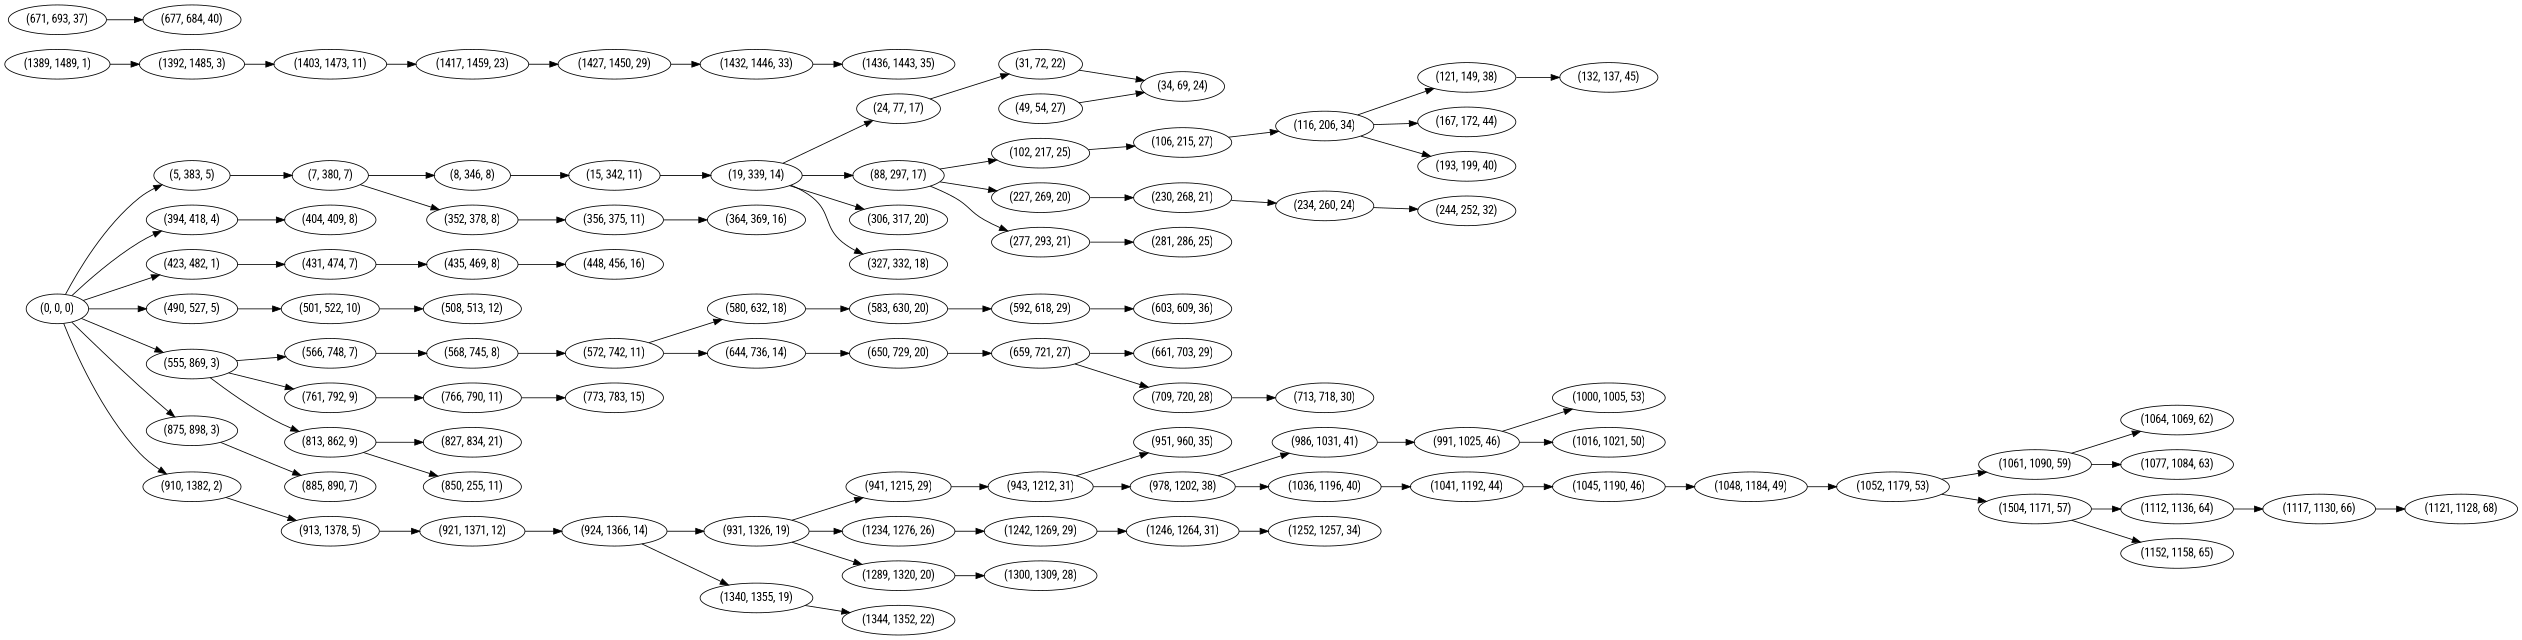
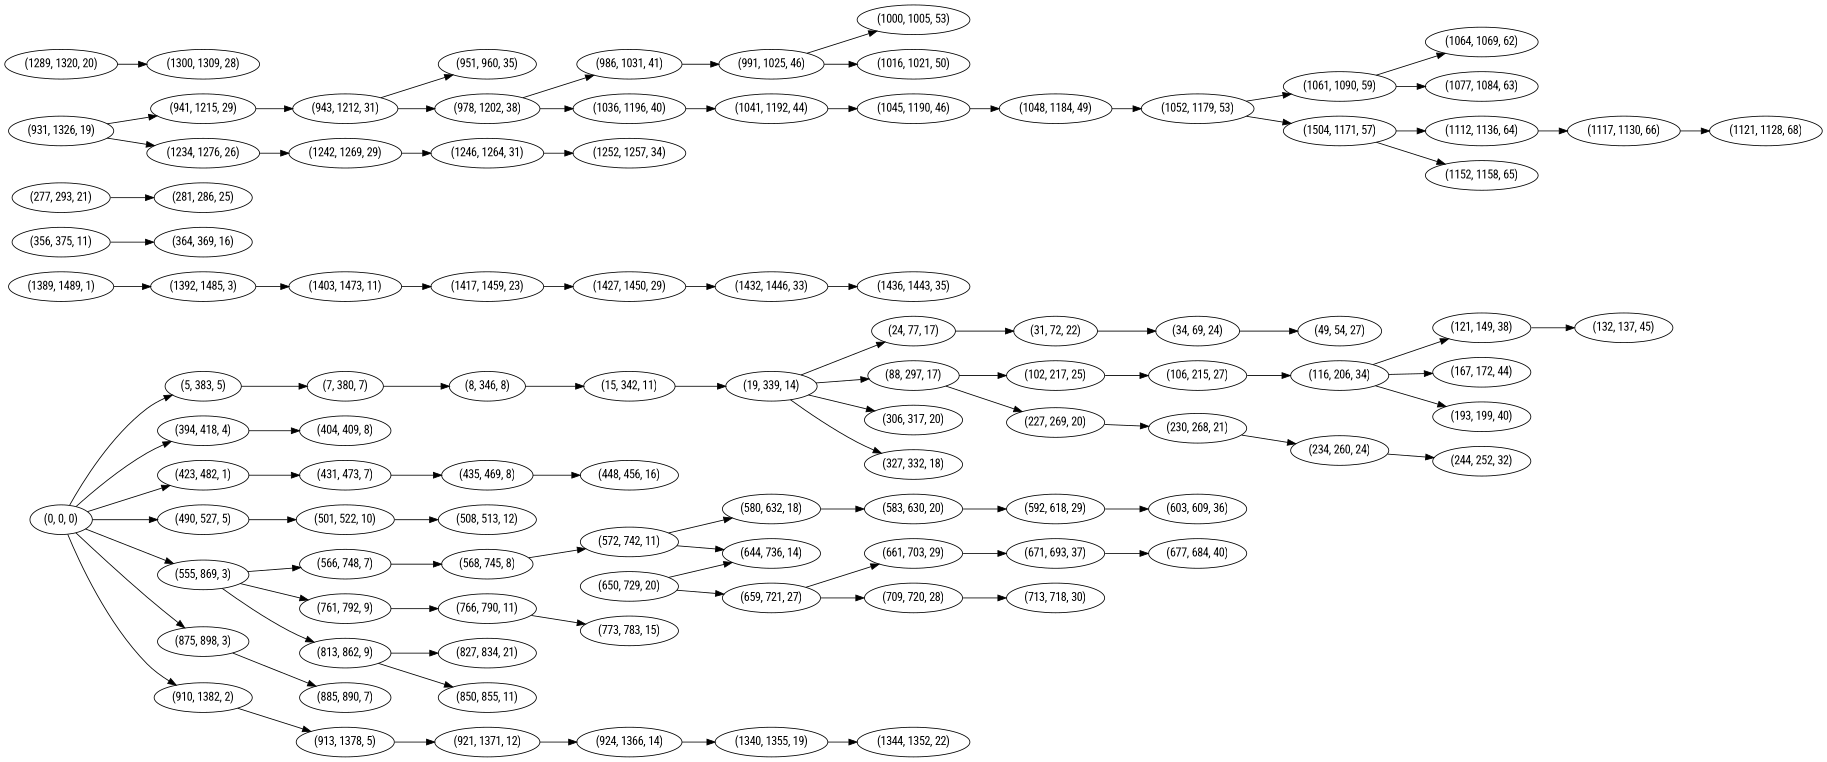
(1108, 98) -> (1264, 331)
(966, 206) -> none
(472, 220) -> none
(330, 264) -> (345, 475)
(823, 353) -> (696, 571)
(472, 487) -> (487, 698)
(681, 531) -> none
(823, 552) -> none
none -> (980, 553)
